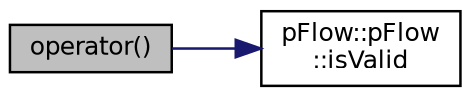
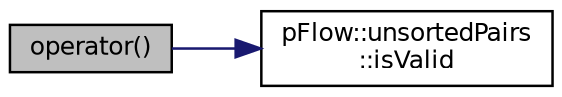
(361, 49) -> (407, 49)
